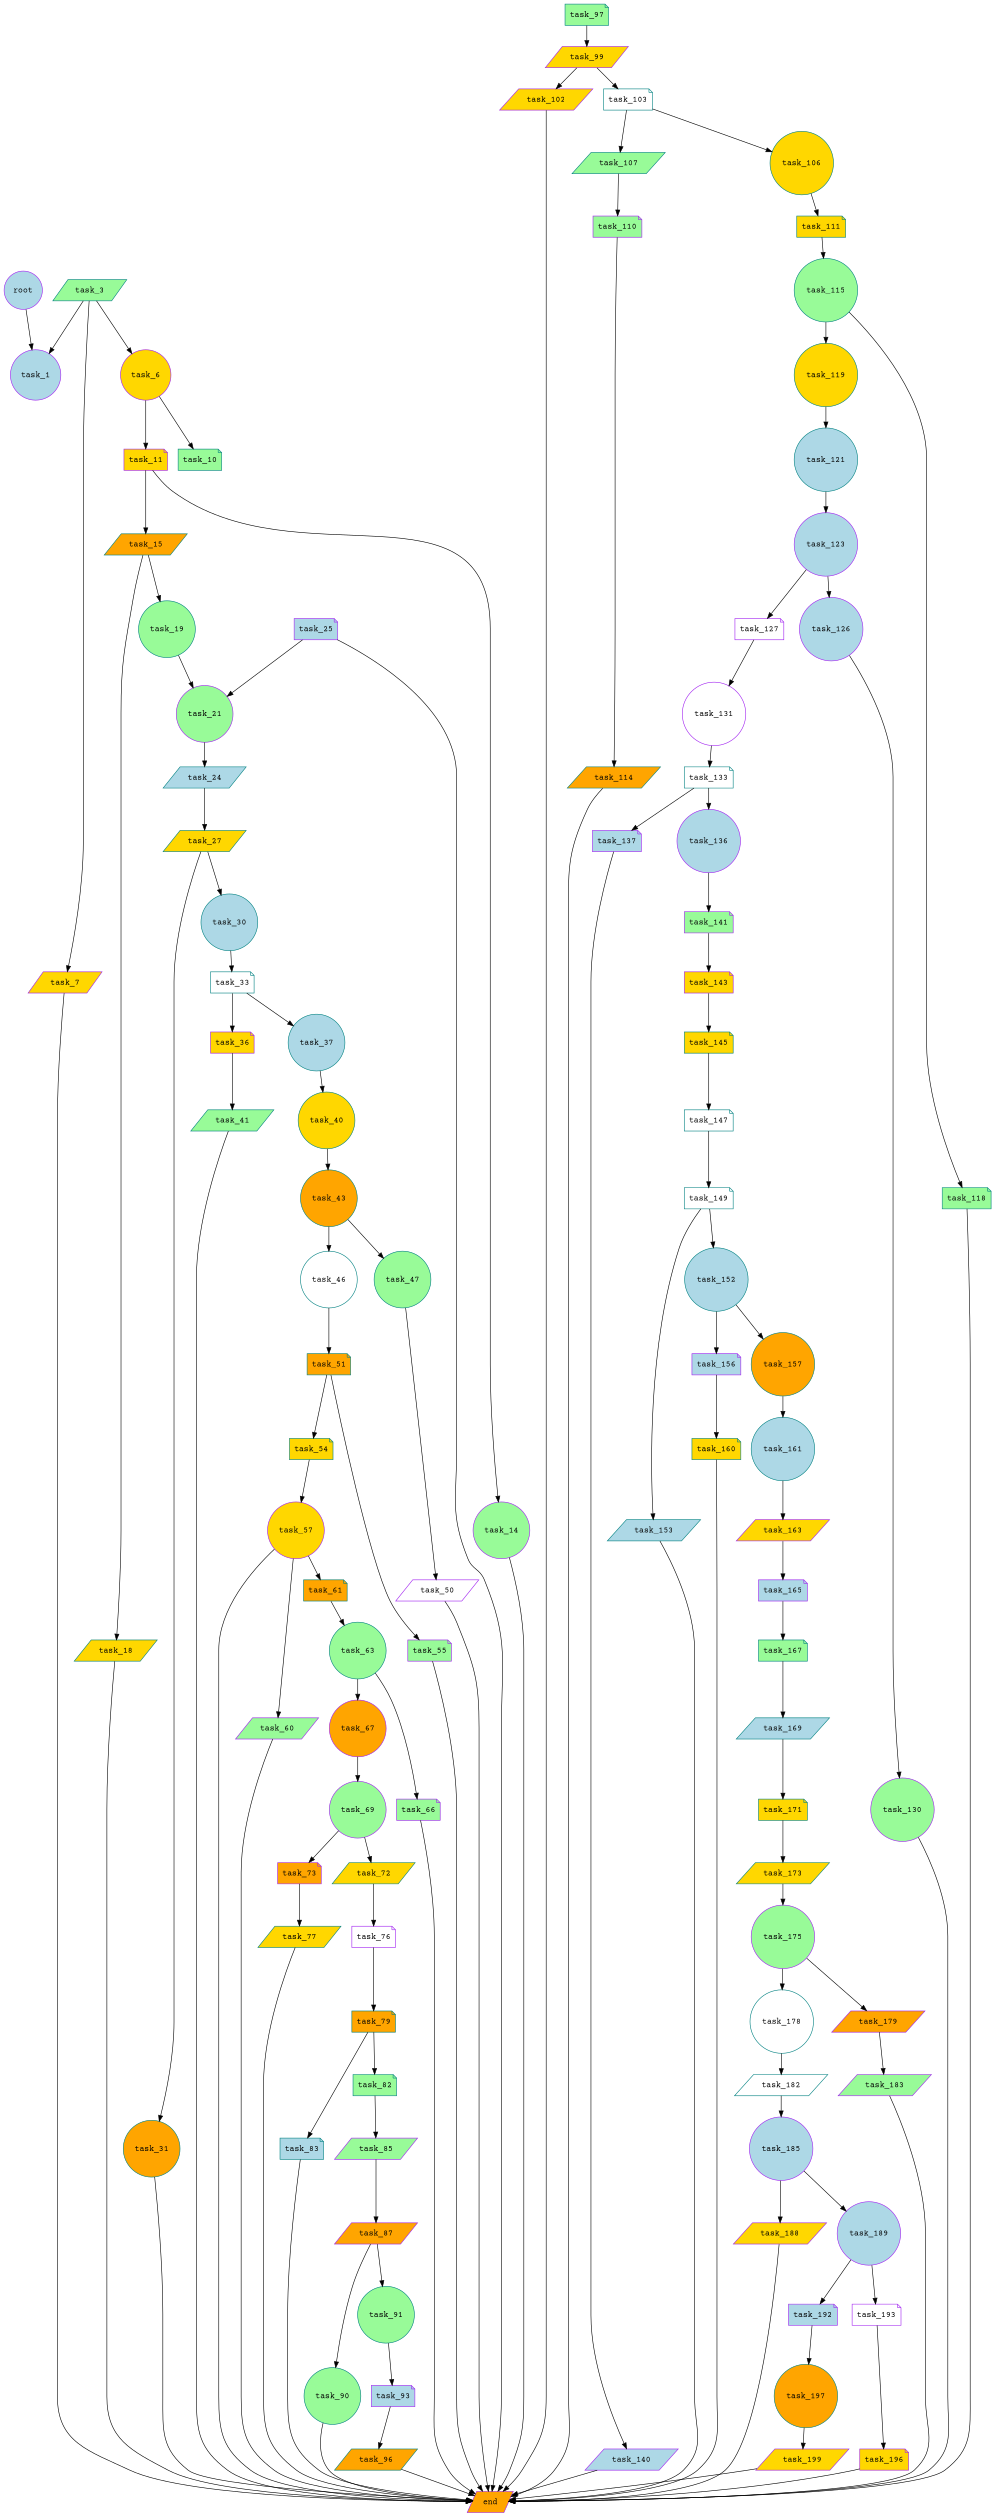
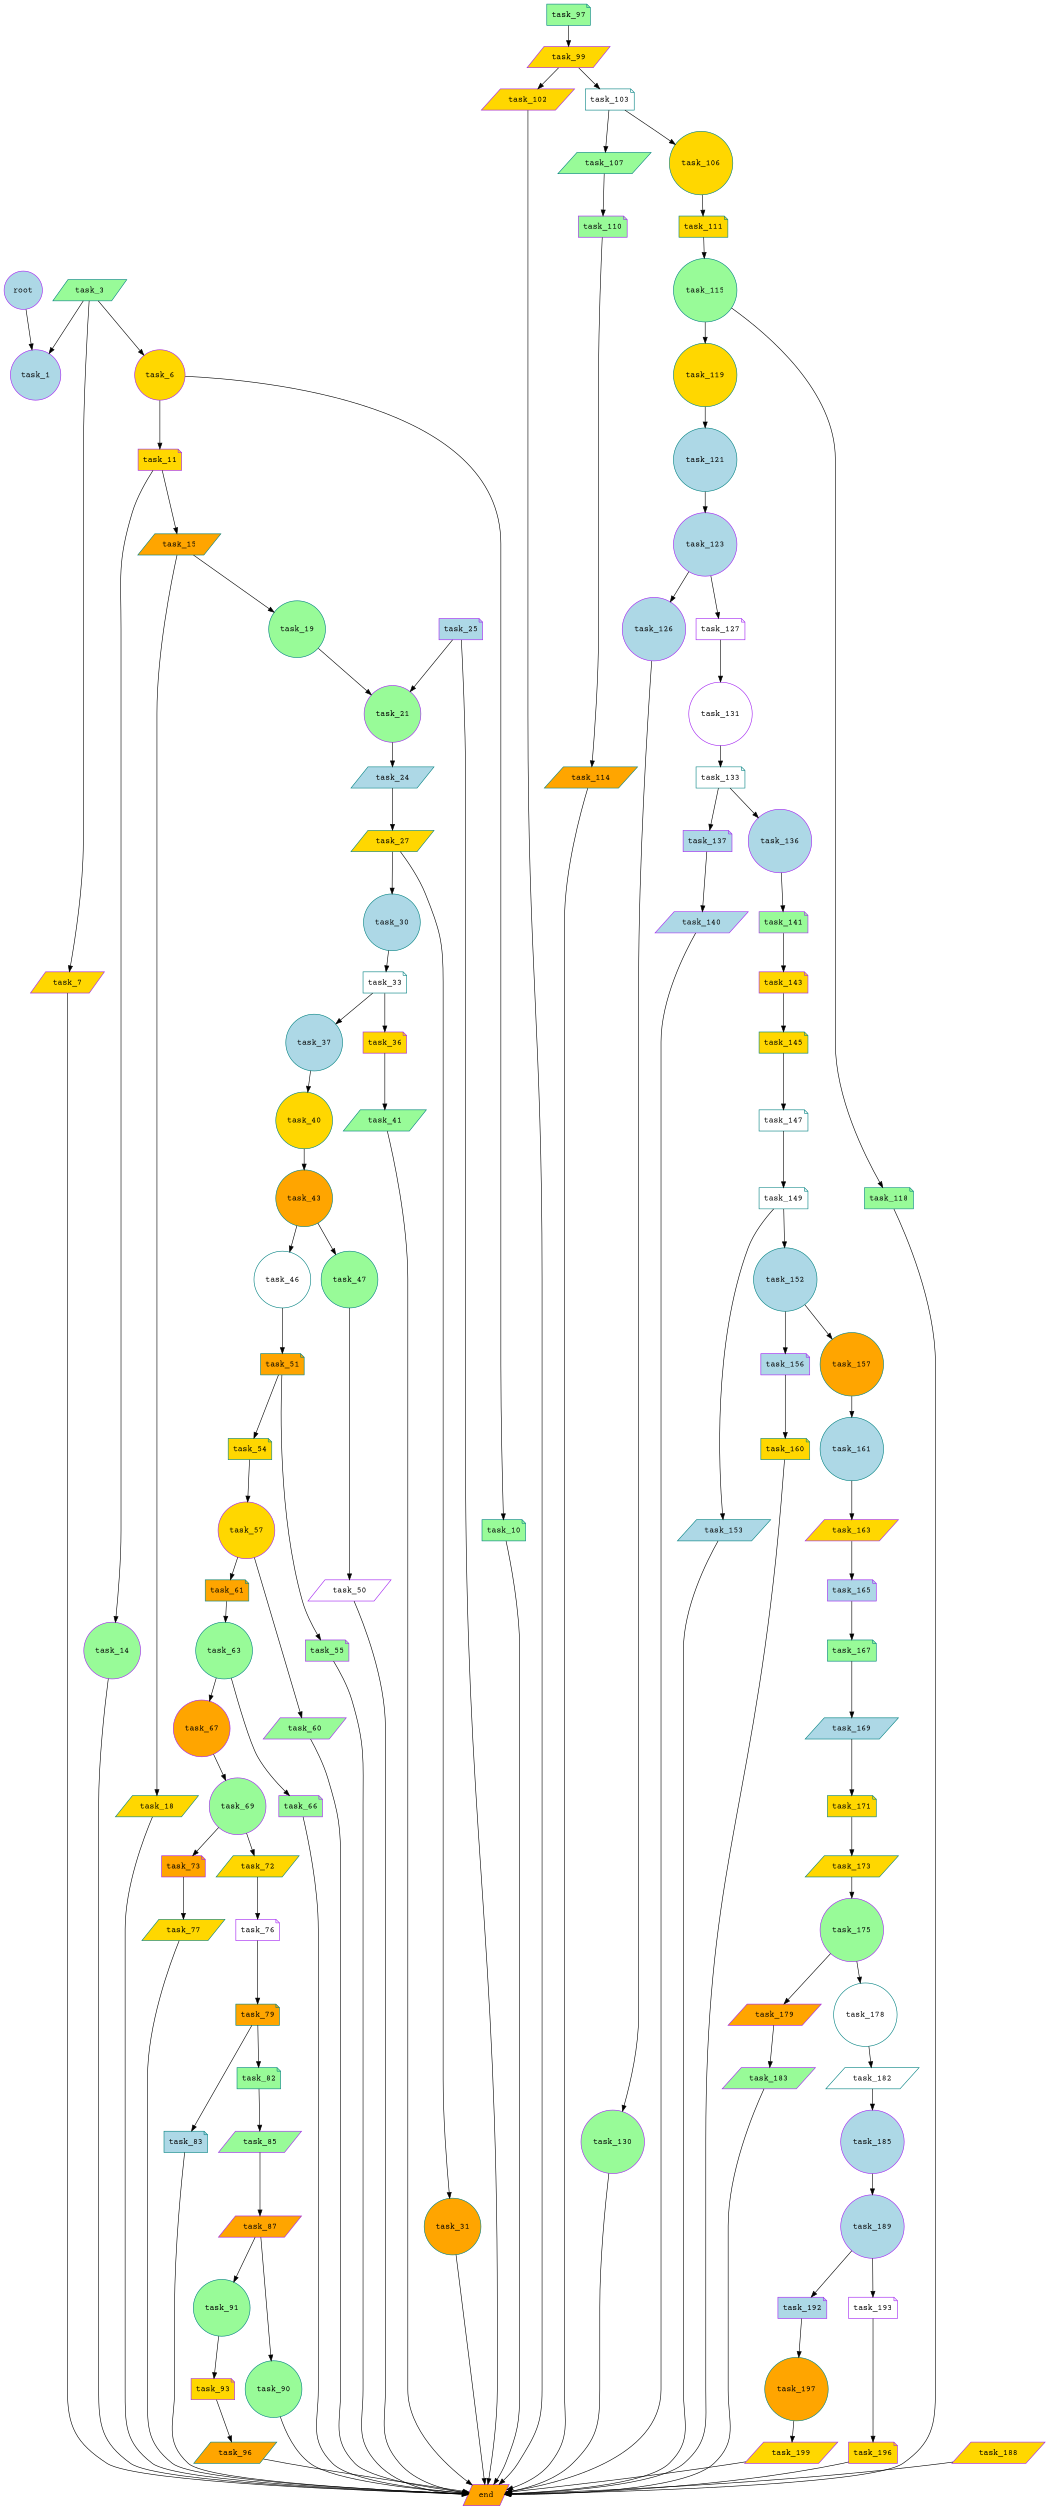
(219, 2116) -> (520, 2012)
(780, 2199) -> none
(393, 2396) -> (213, 2389)
